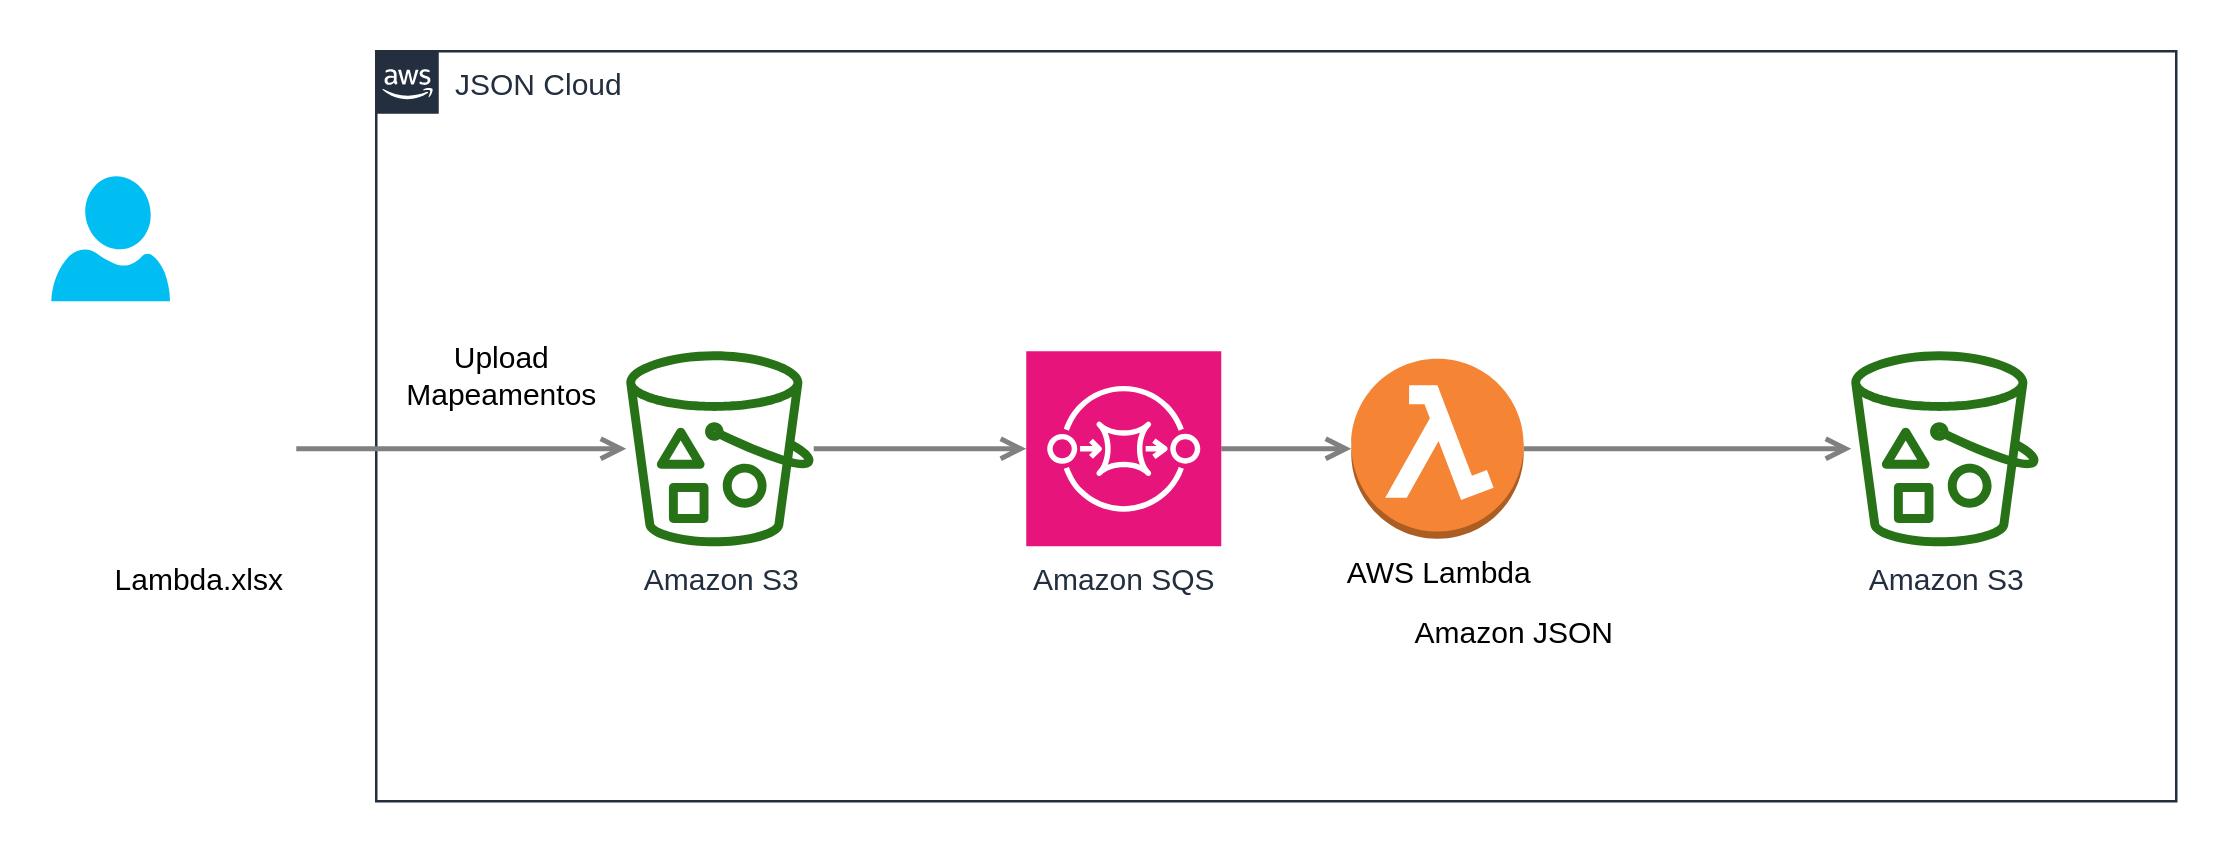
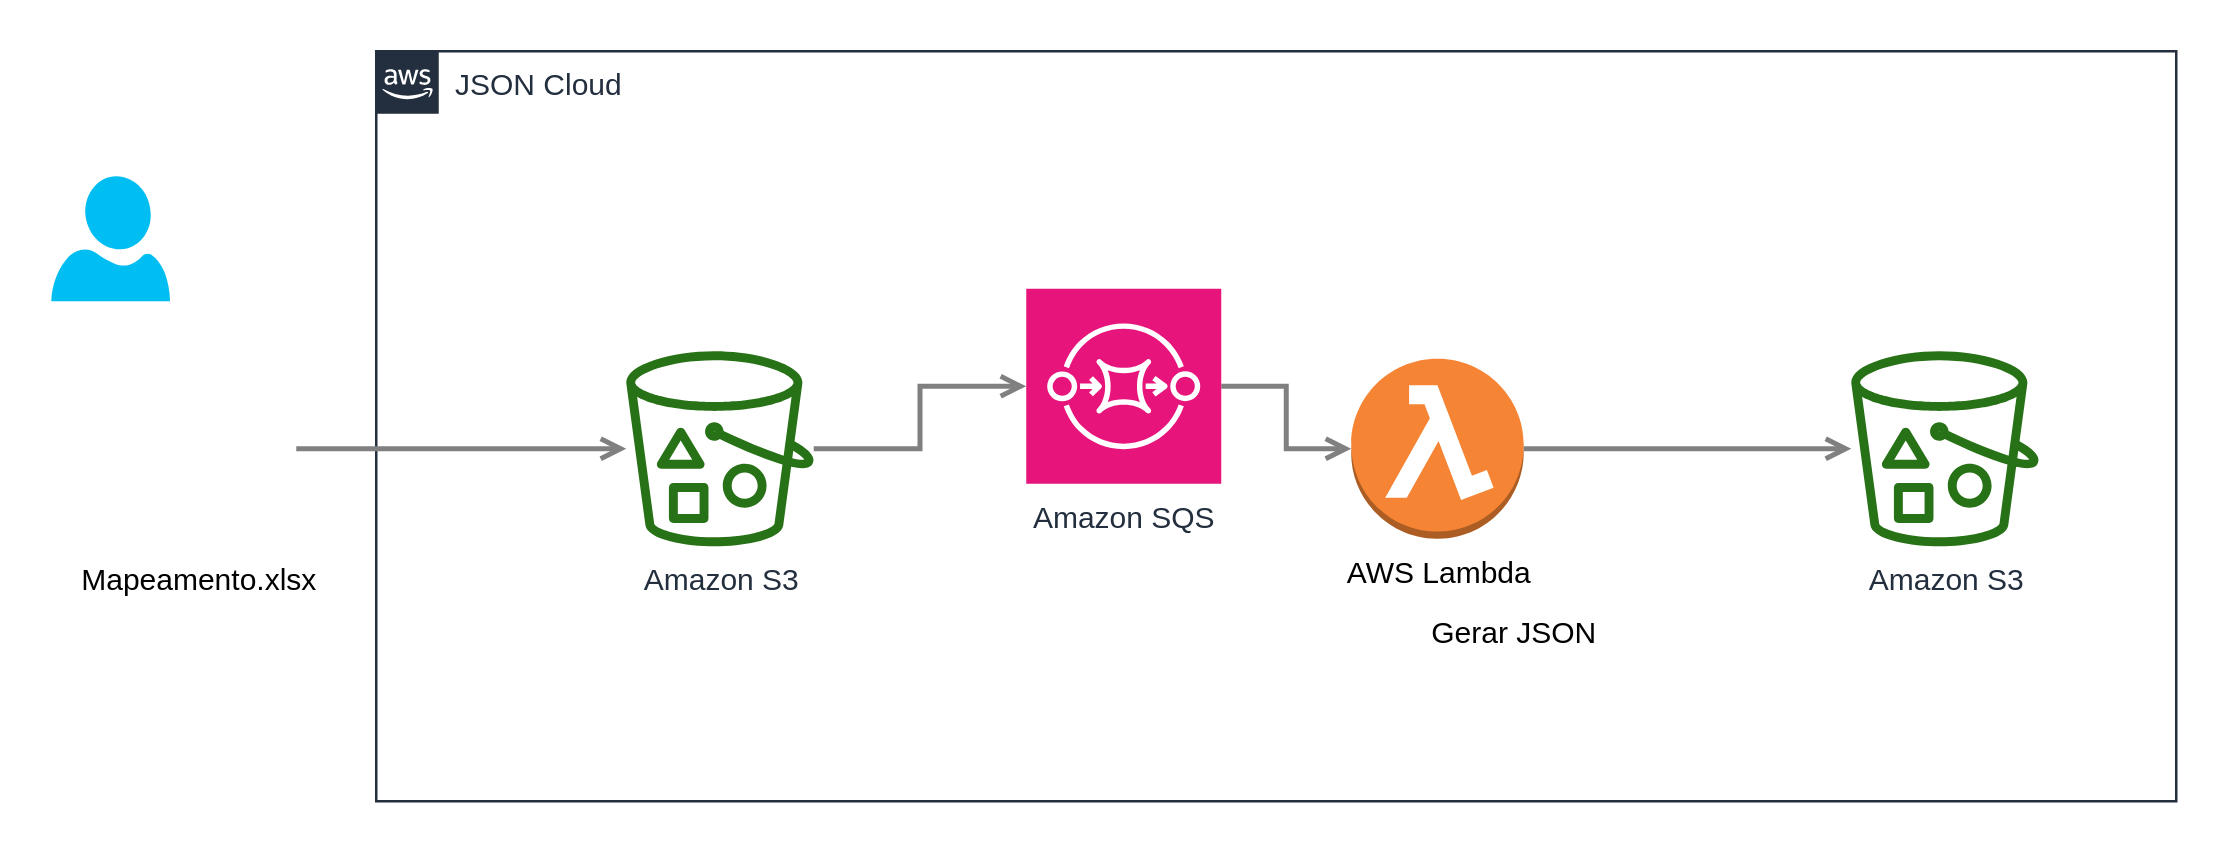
(501, 376) -> none
(1124, 449) -> (1124, 386)
(200, 582) -> (200, 582)
(1515, 634) -> (1515, 634)
